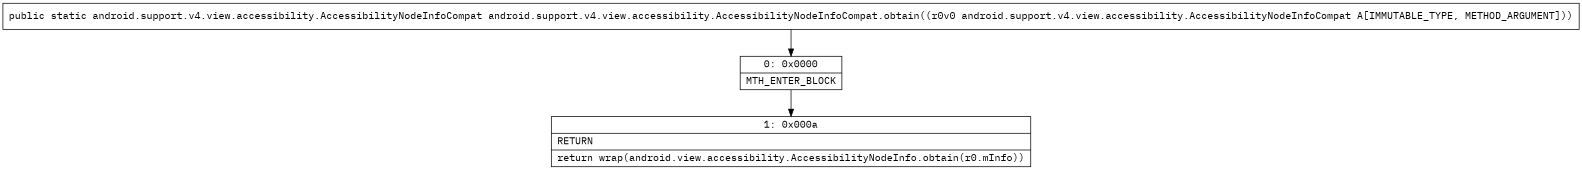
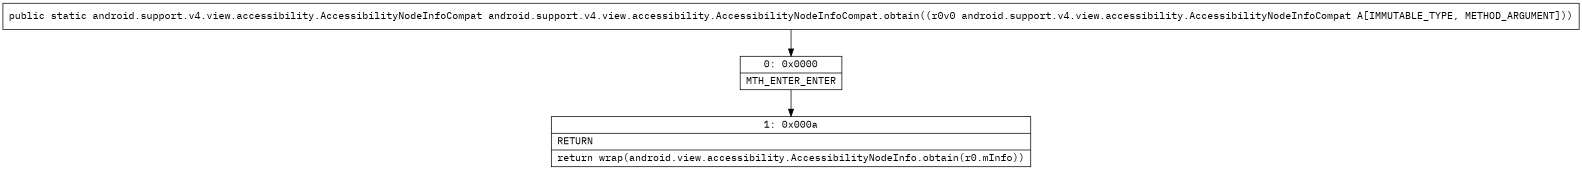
(791, 81) -> (791, 81)
